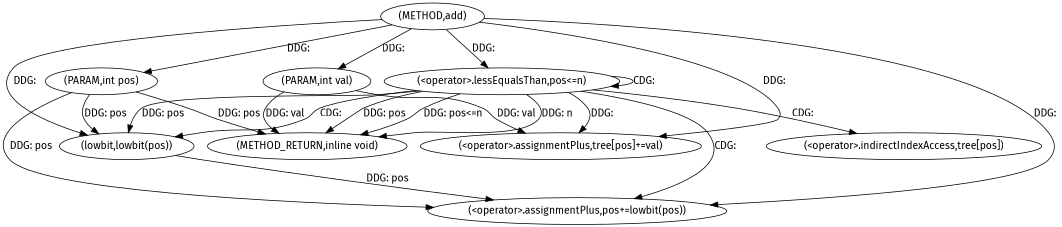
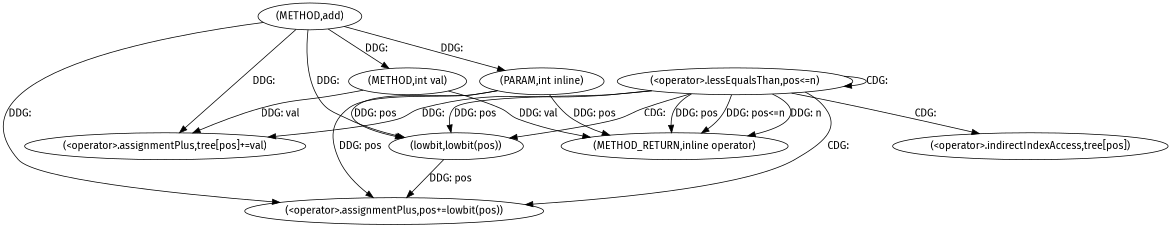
(464, 46) -> none
(101, 81) -> (542, 81)
(317, 81) -> (408, 81)
(307, 146) -> (675, 146)
